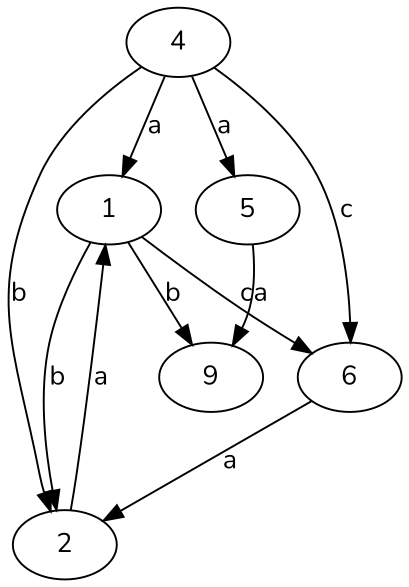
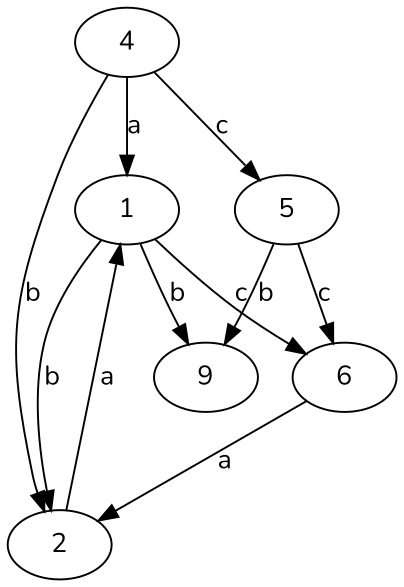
(225, 126) -> (222, 126)
(317, 176) -> (312, 284)
(261, 294) -> (267, 294)
